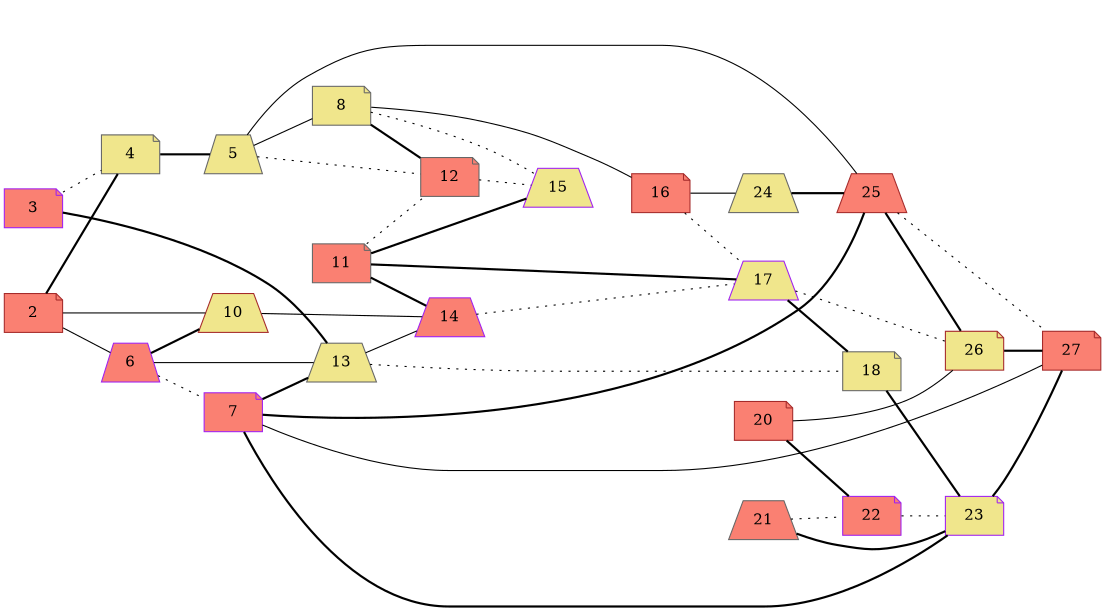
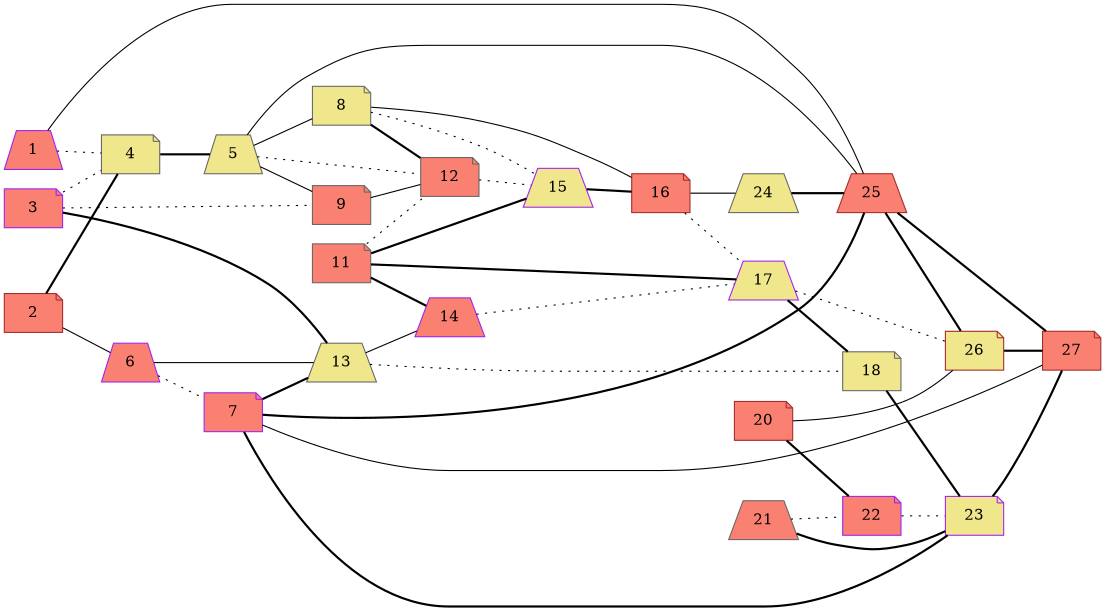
none -> (33, 150)
none -> (609, 190)
none -> (342, 205)
(972, 272) -> (972, 272)
(233, 313) -> none
